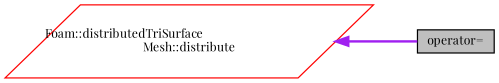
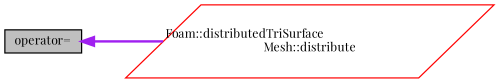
(383, 41) -> (129, 41)
